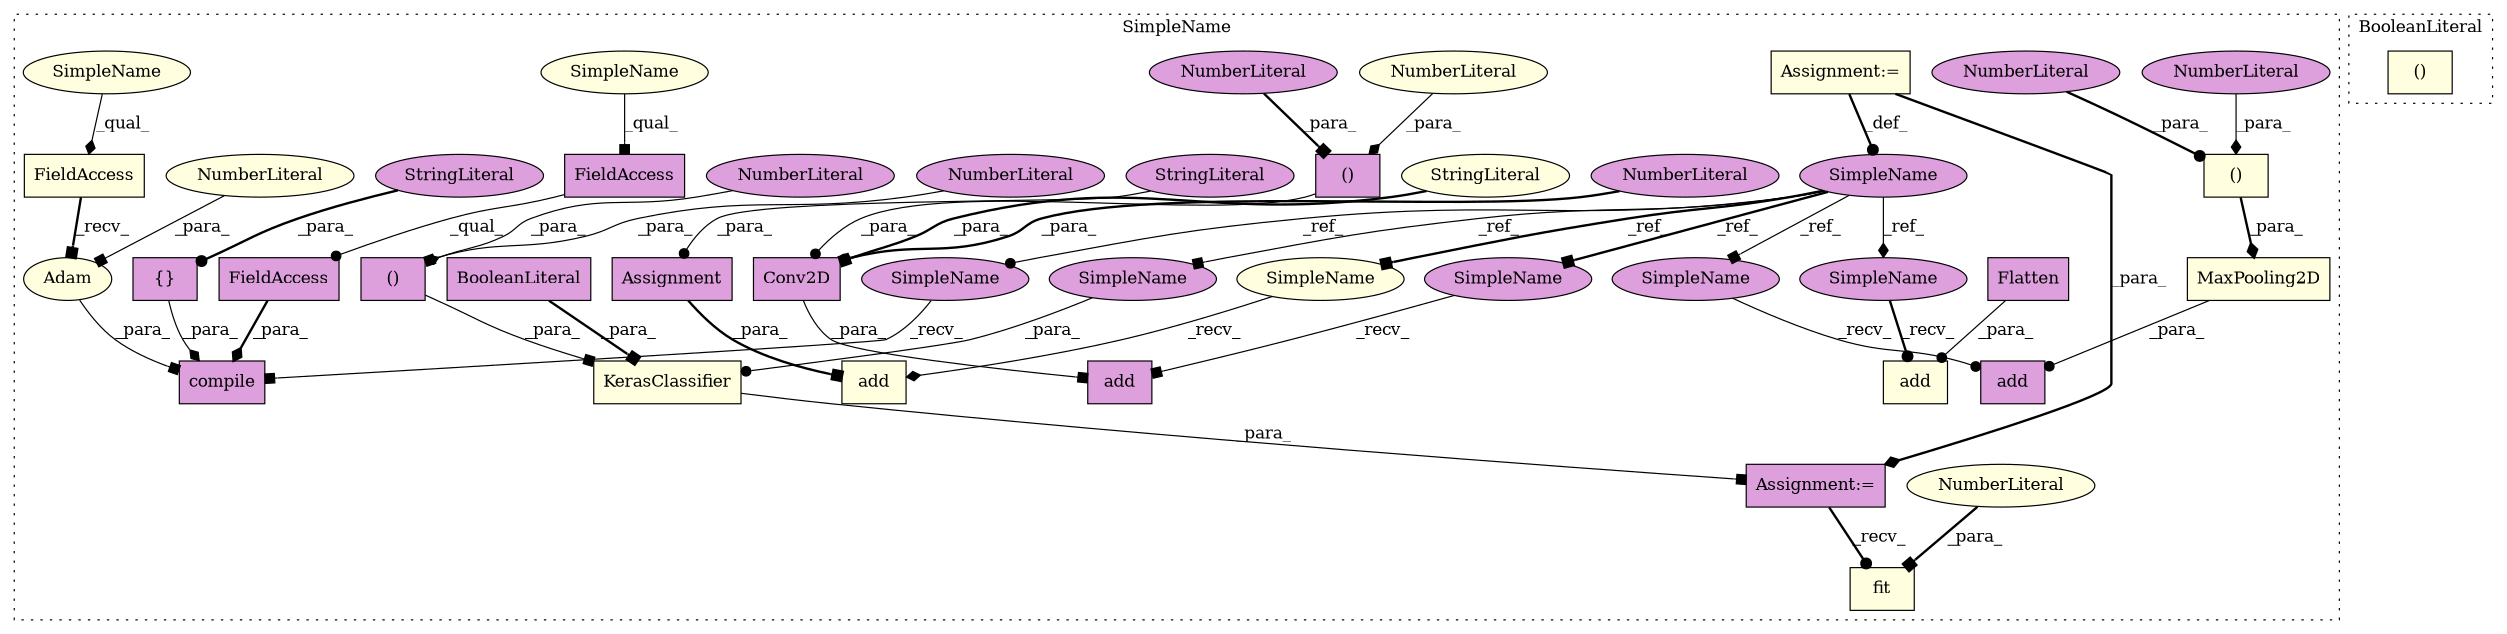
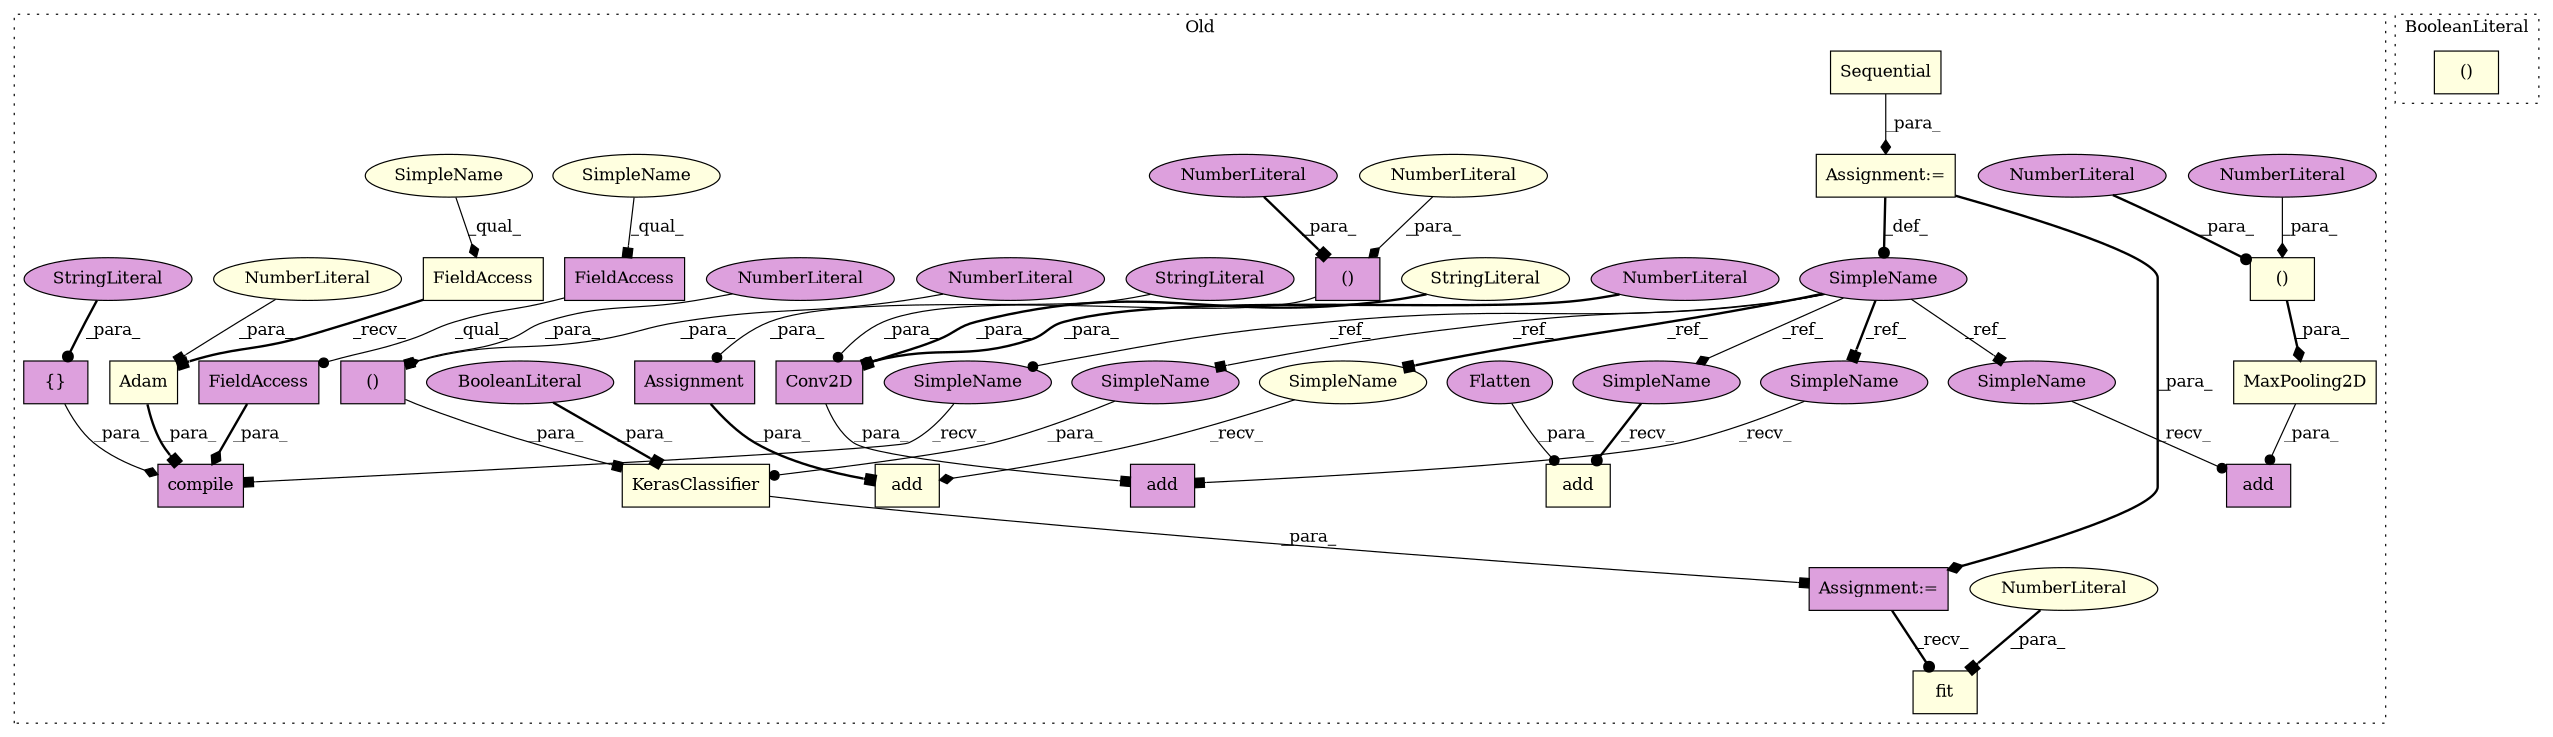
(1177, 28) -> (1200, 28)
none -> (1886, 72)
(68, 279) -> (144, 382)
(519, 279) -> (520, 382)
(2028, 279) -> (1500, 382)
(117, 341) -> (156, 431)
